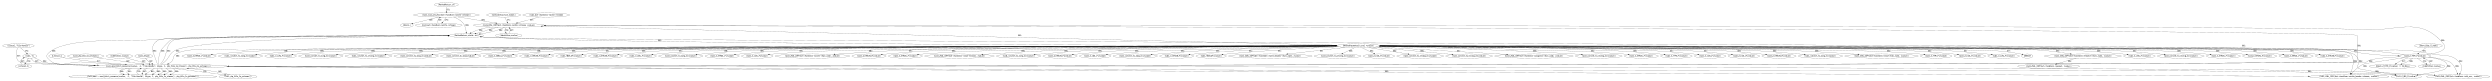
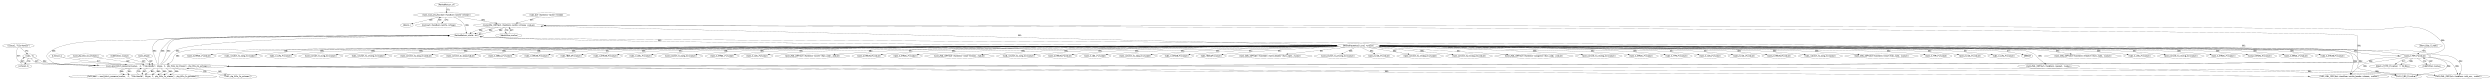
(504, 15) -> none
(2066, 61) -> (1714, 47)
